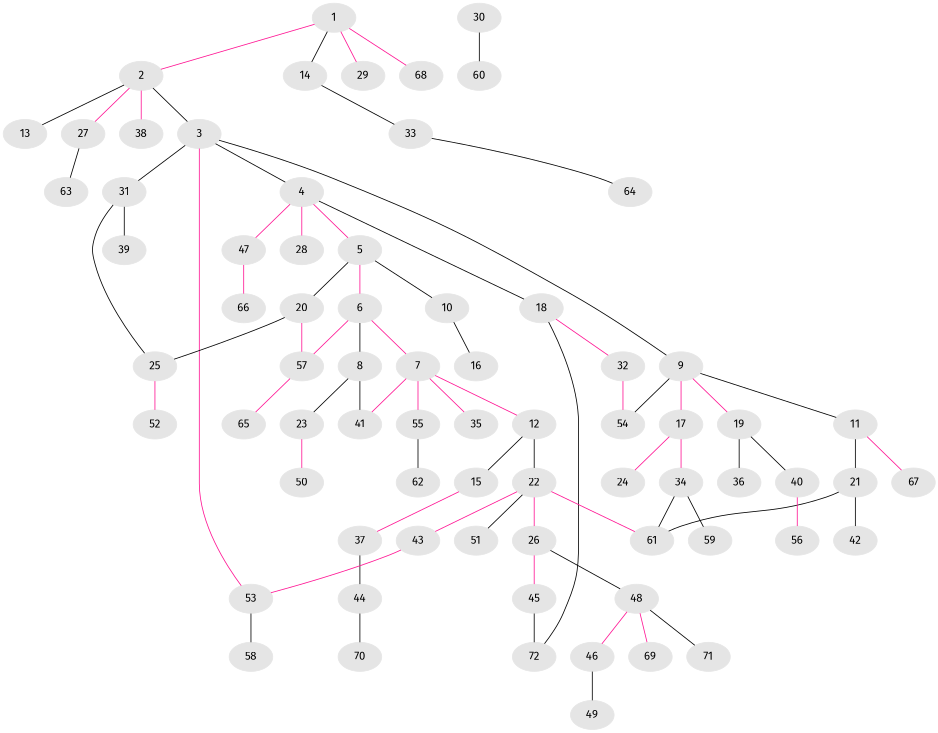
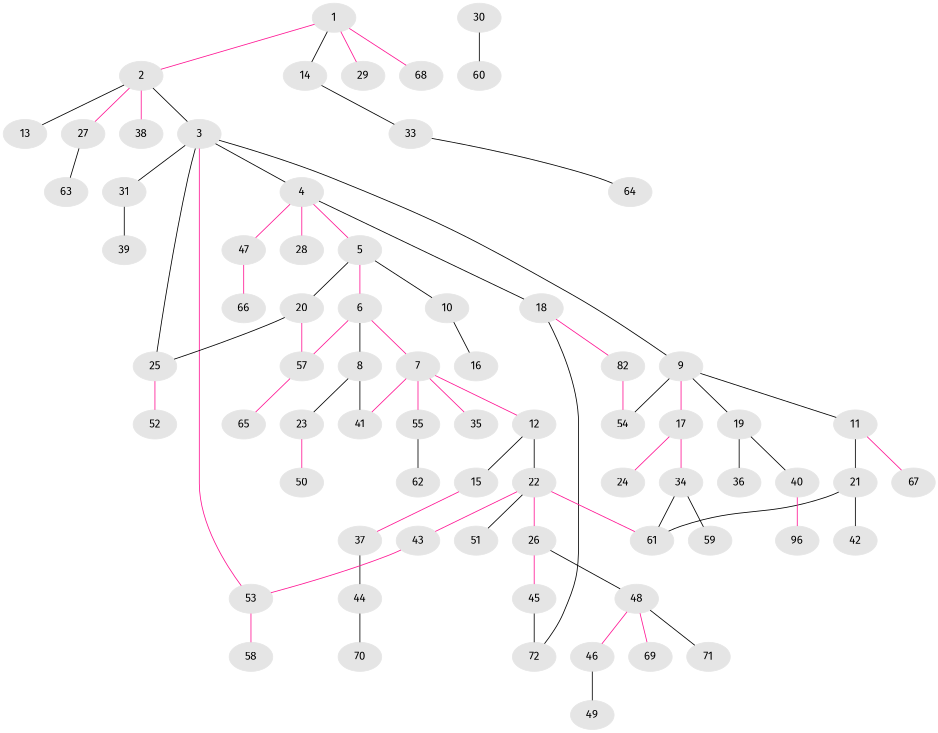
(101, 282) -> (174, 250)
(623, 366) -> (623, 366)
(710, 395) -> (710, 395)
(797, 541) -> (797, 541)
(251, 628) -> (251, 628)
